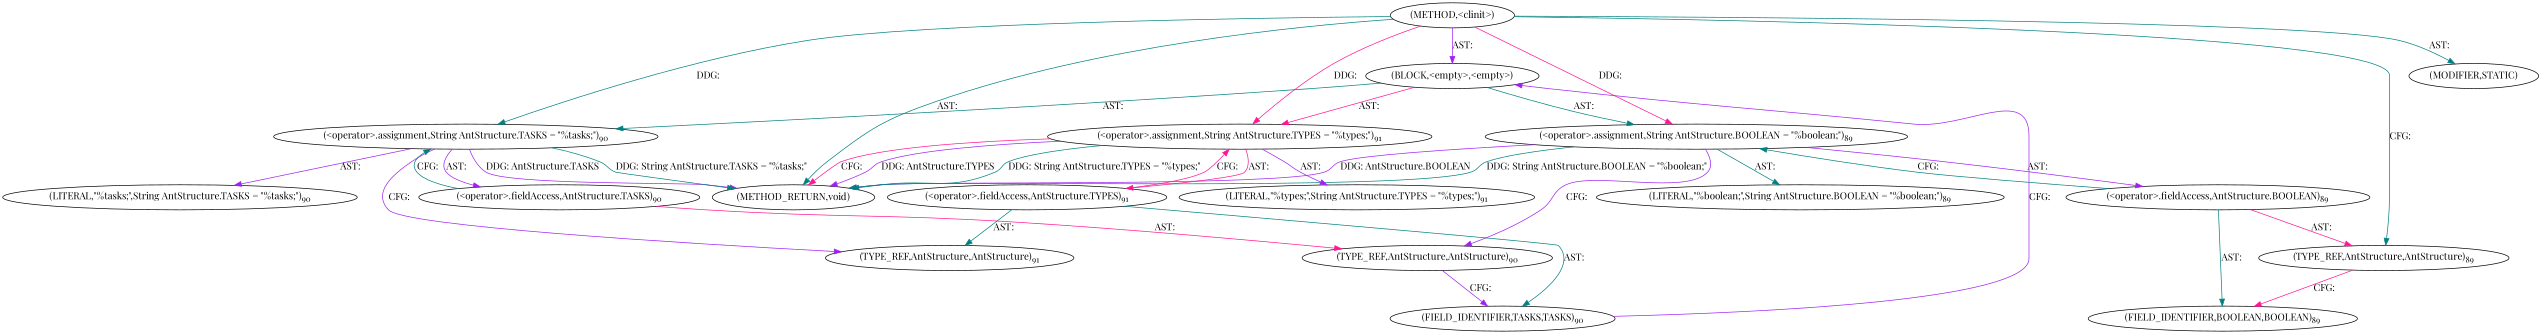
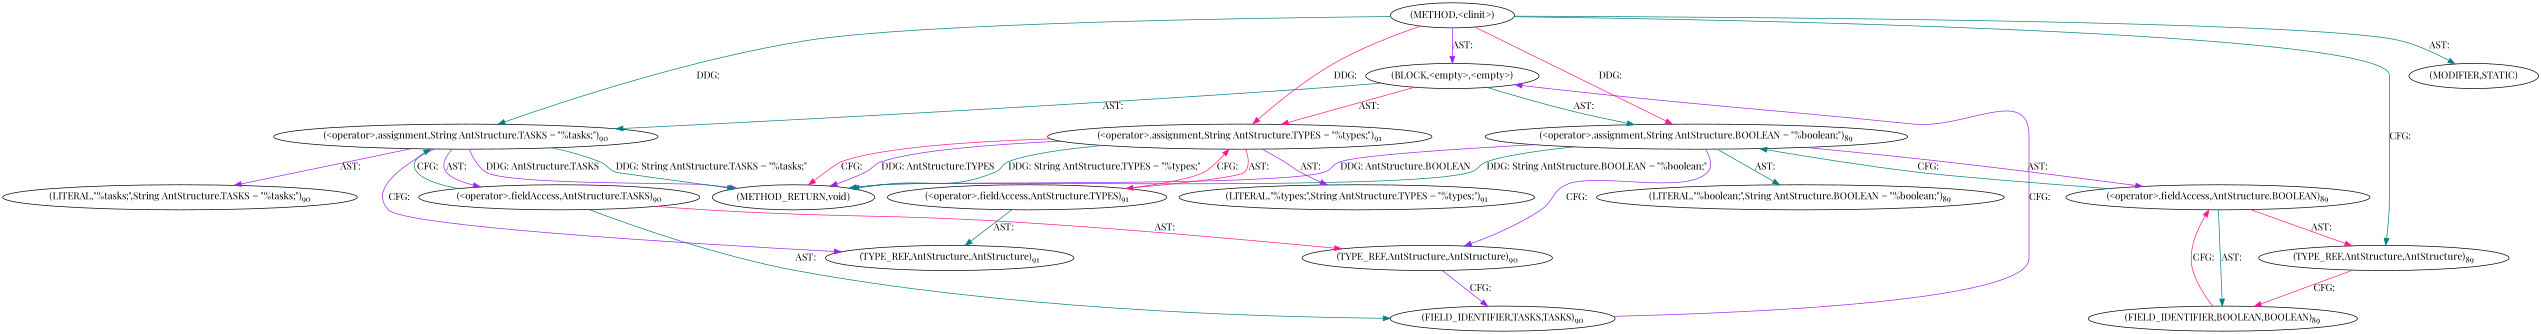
(1088, 61) -> none
(1378, 228) -> (981, 296)
none -> (2191, 262)
